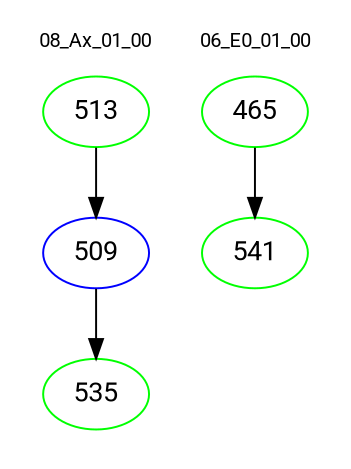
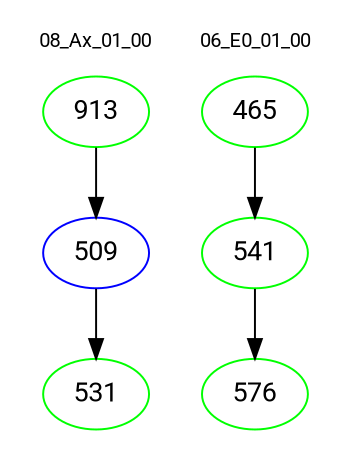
(96, 112) -> (96, 112)
(96, 394) -> (96, 394)
none -> (255, 394)
